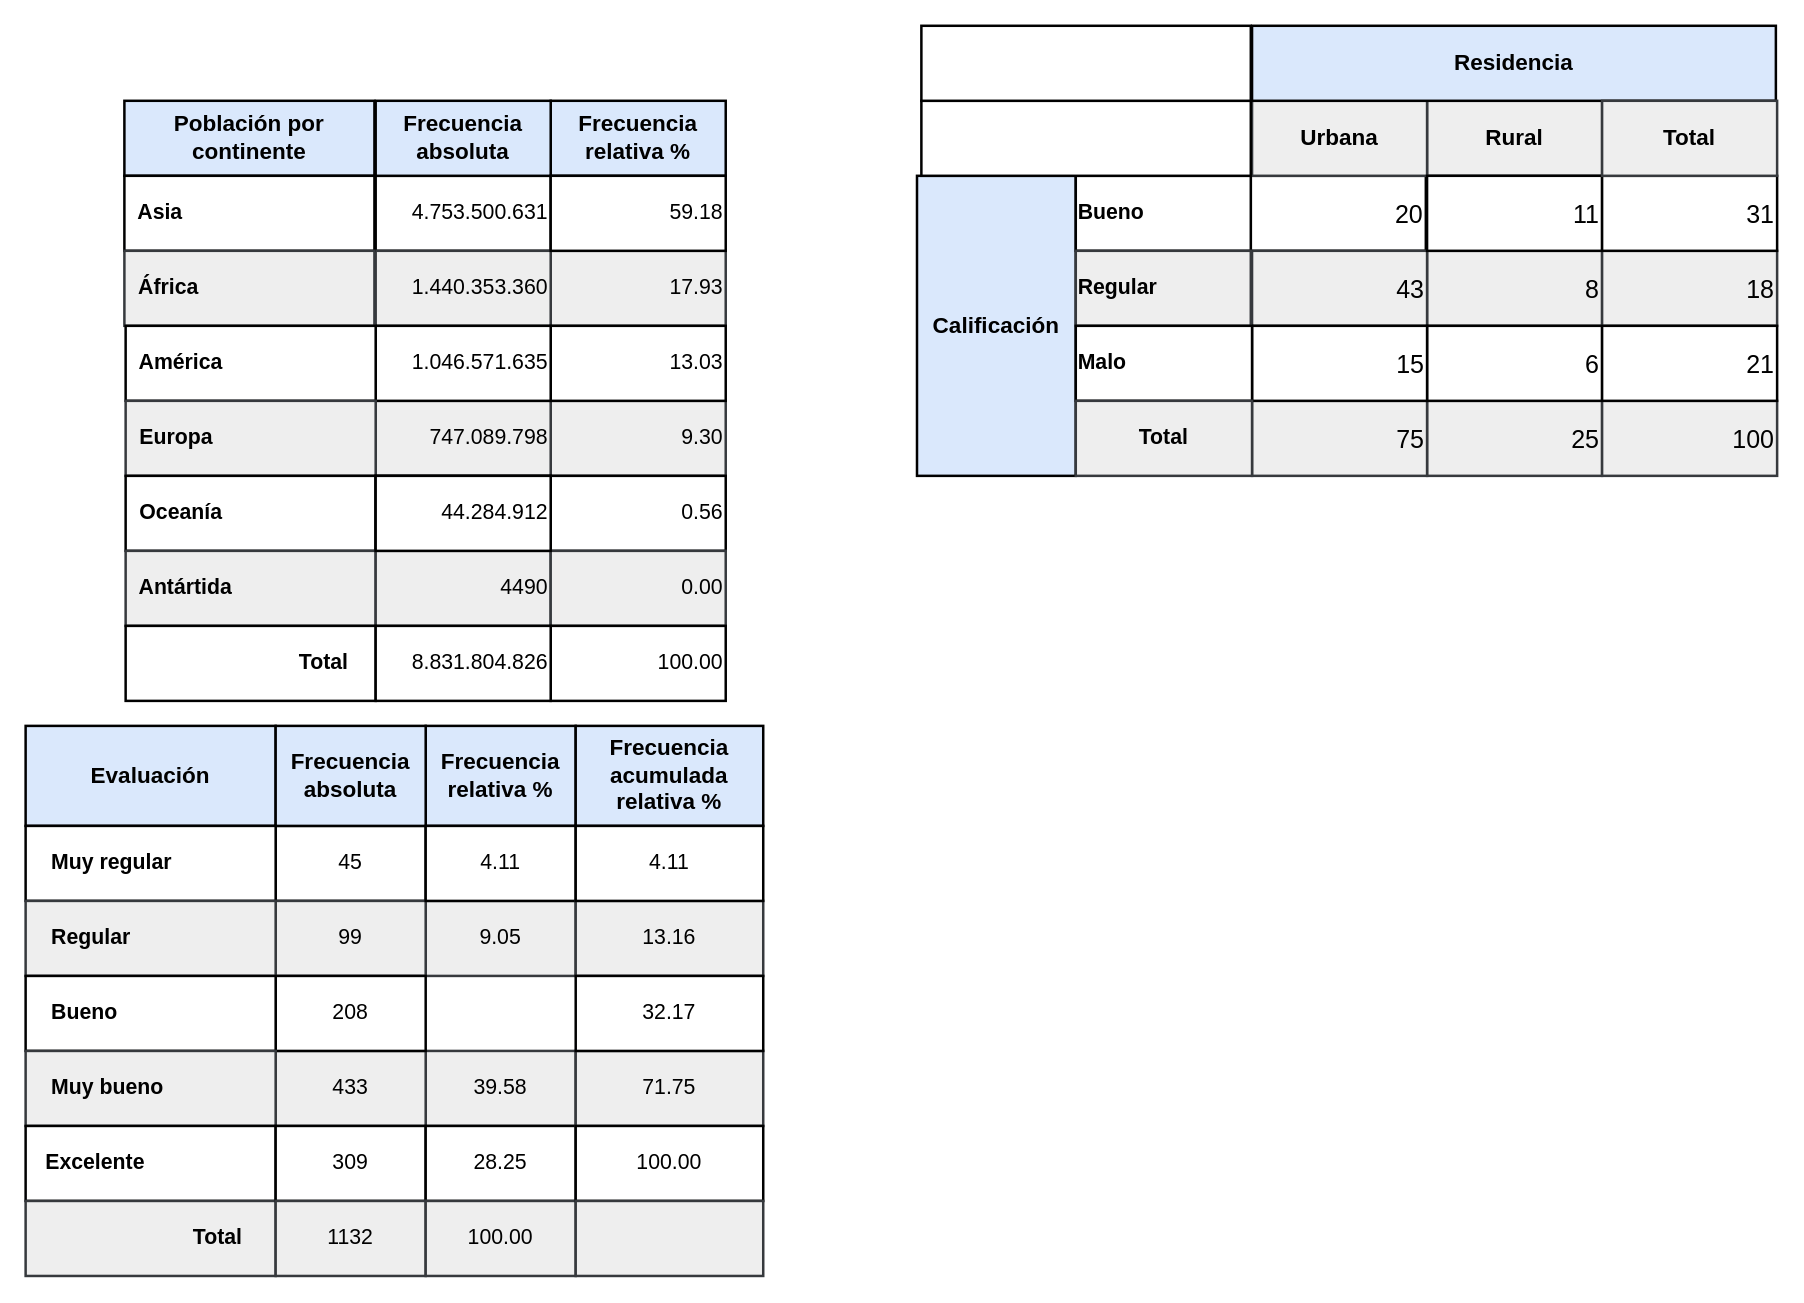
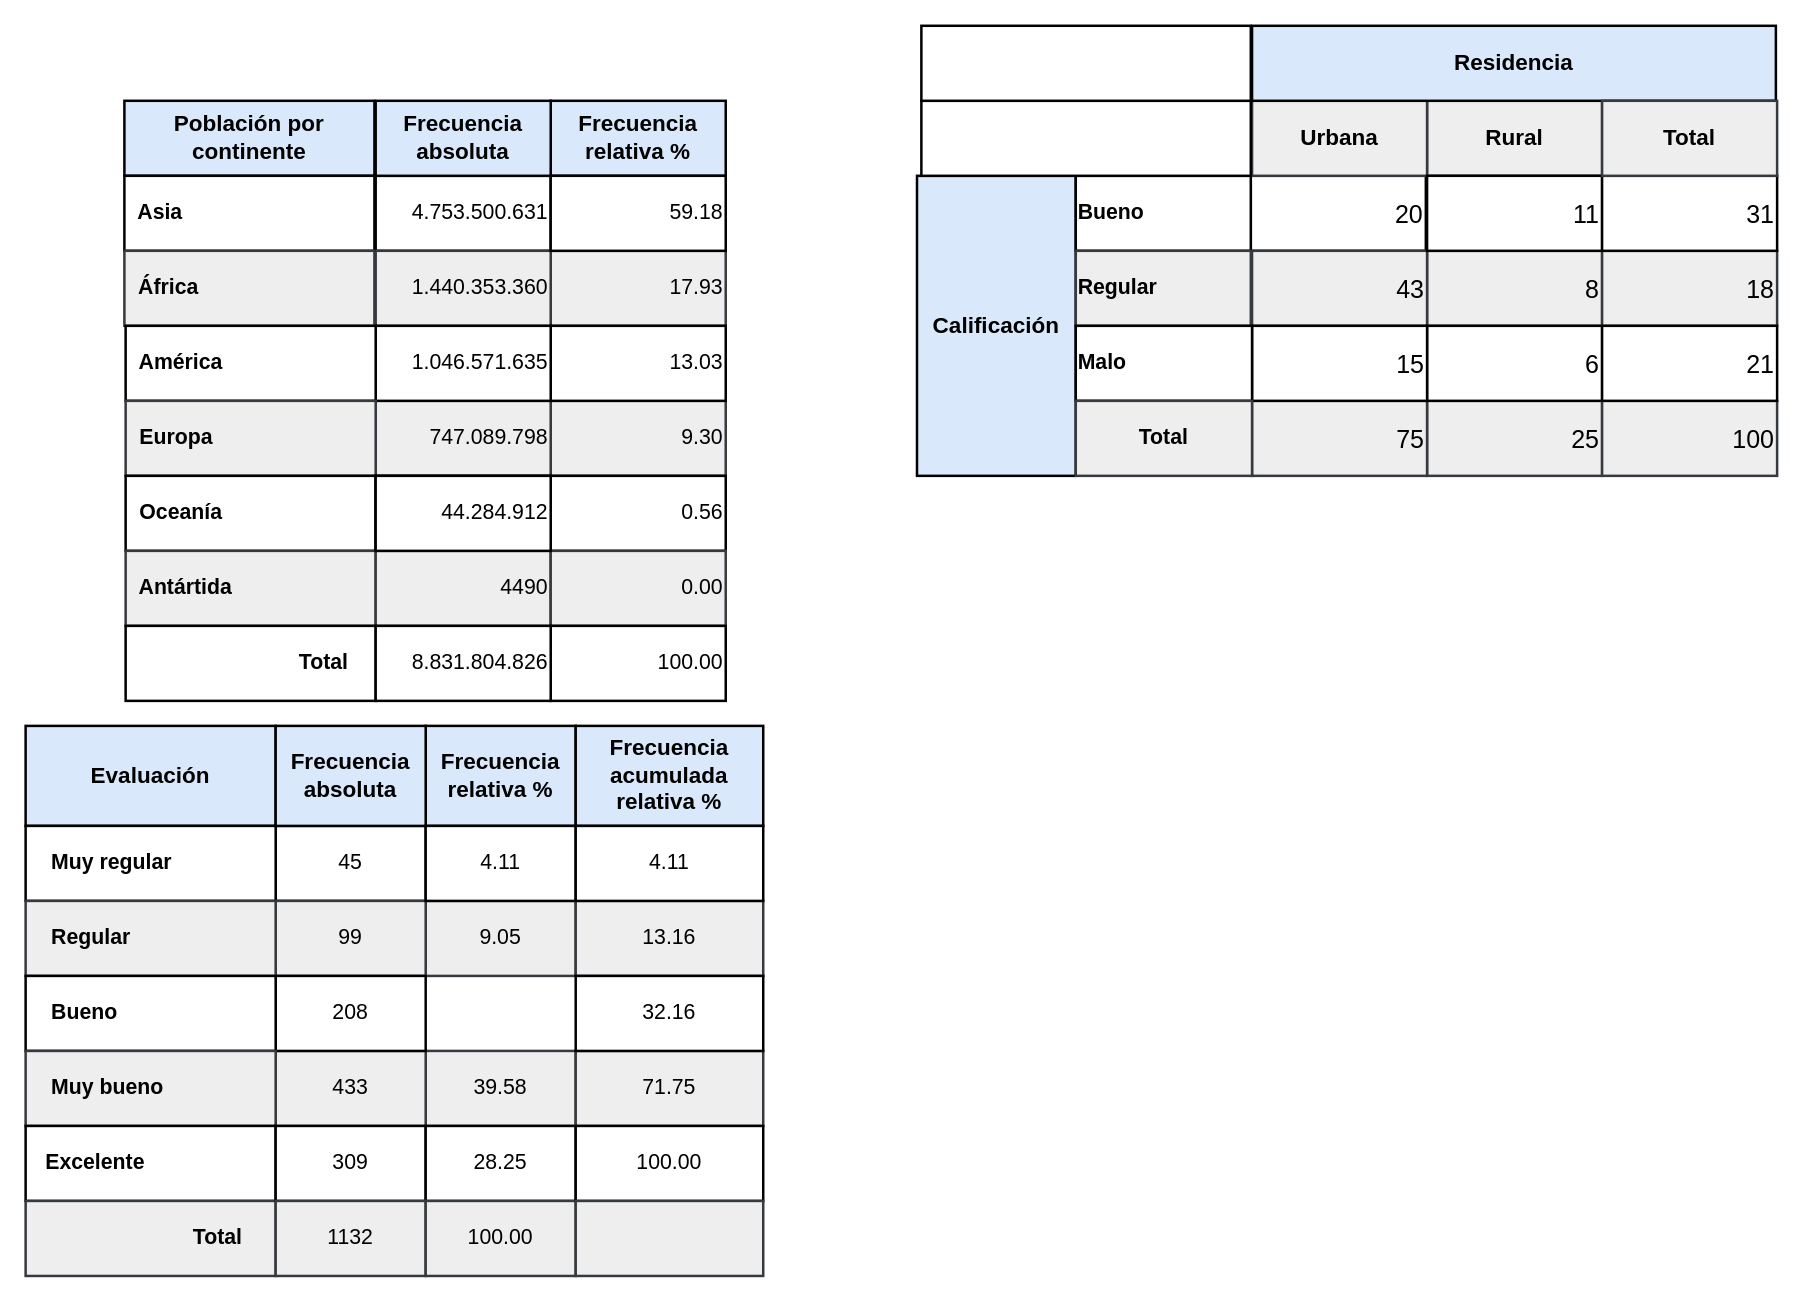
(669, 1013) -> (669, 1013)
